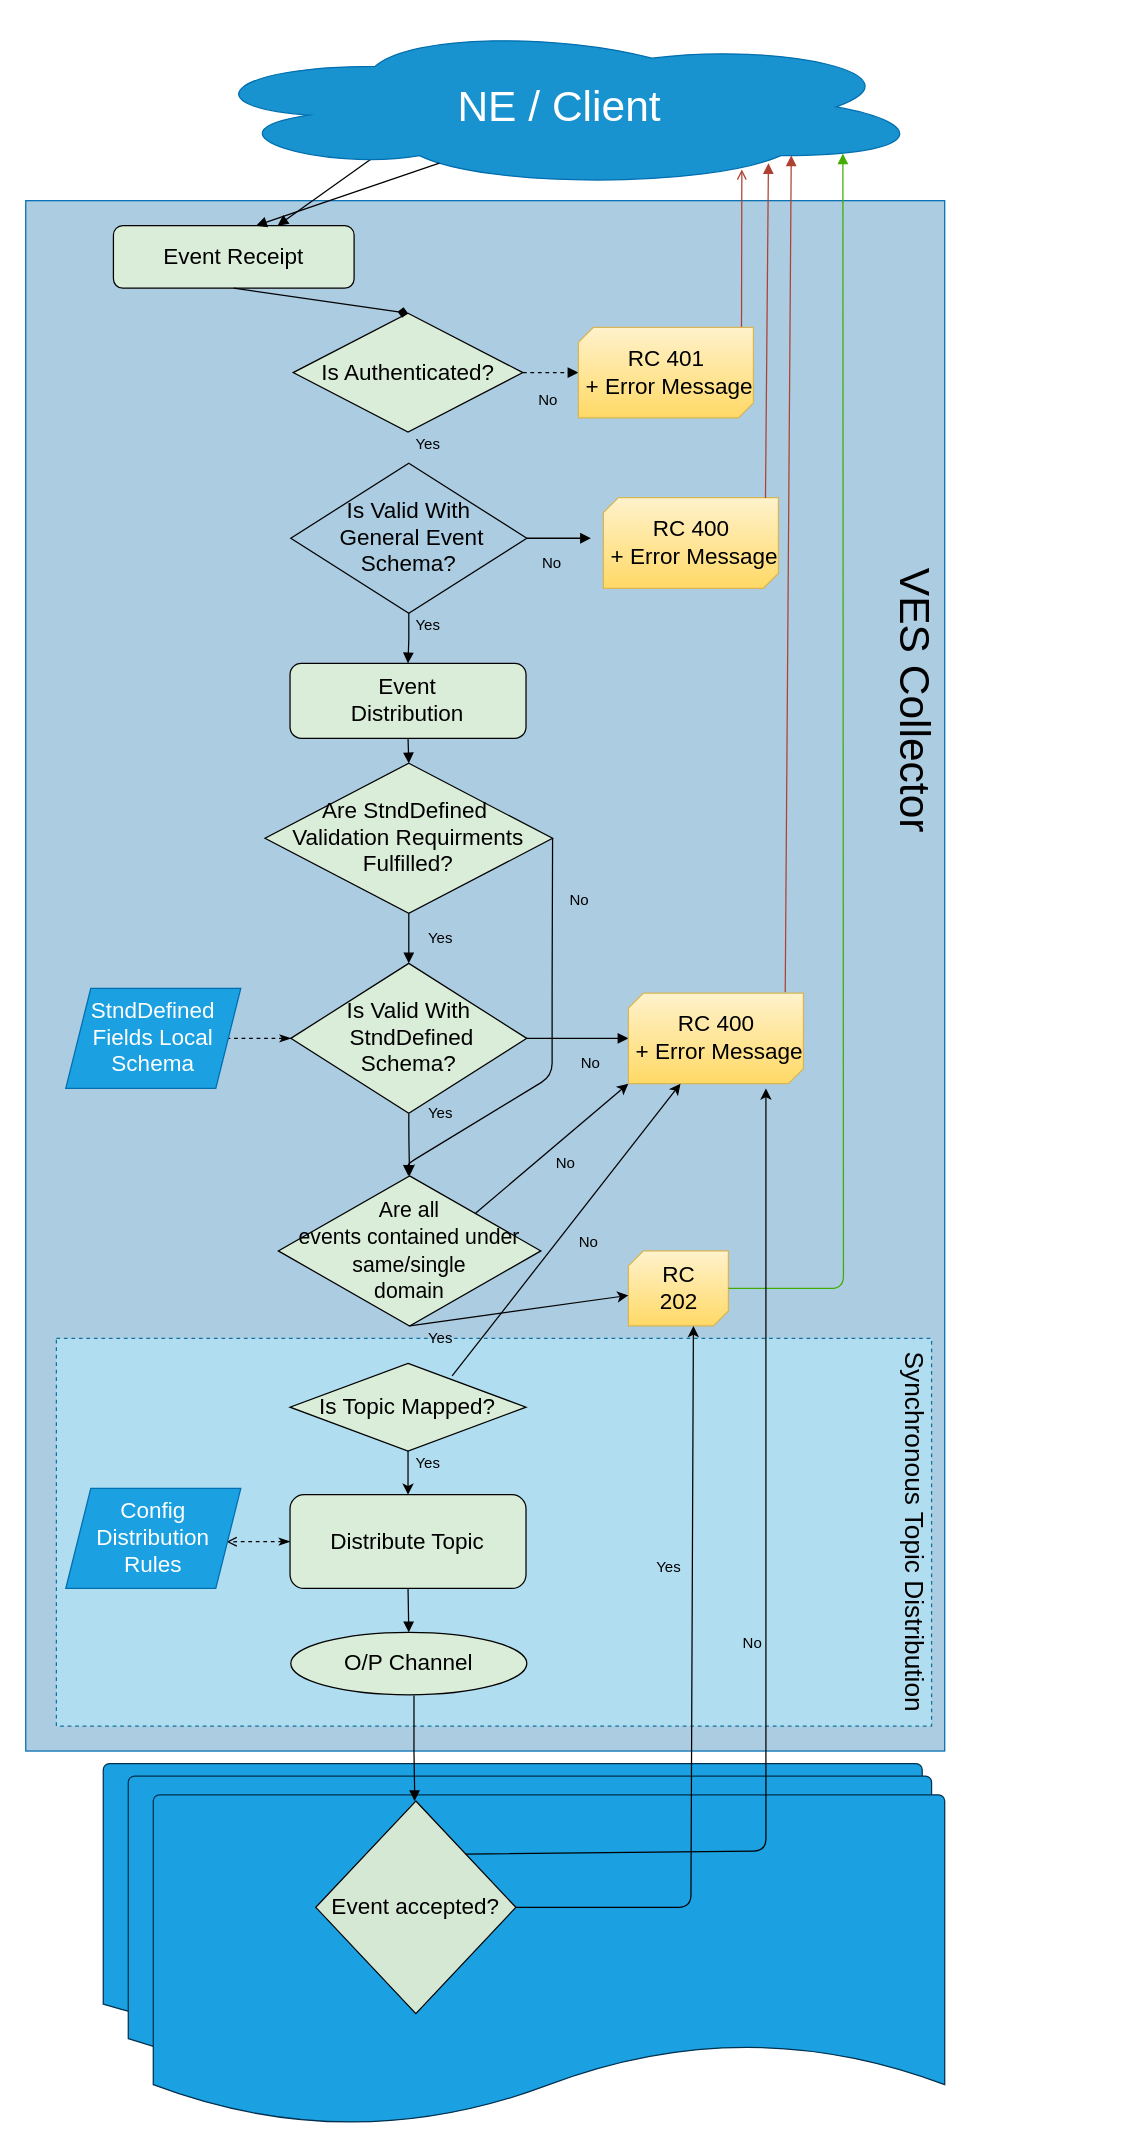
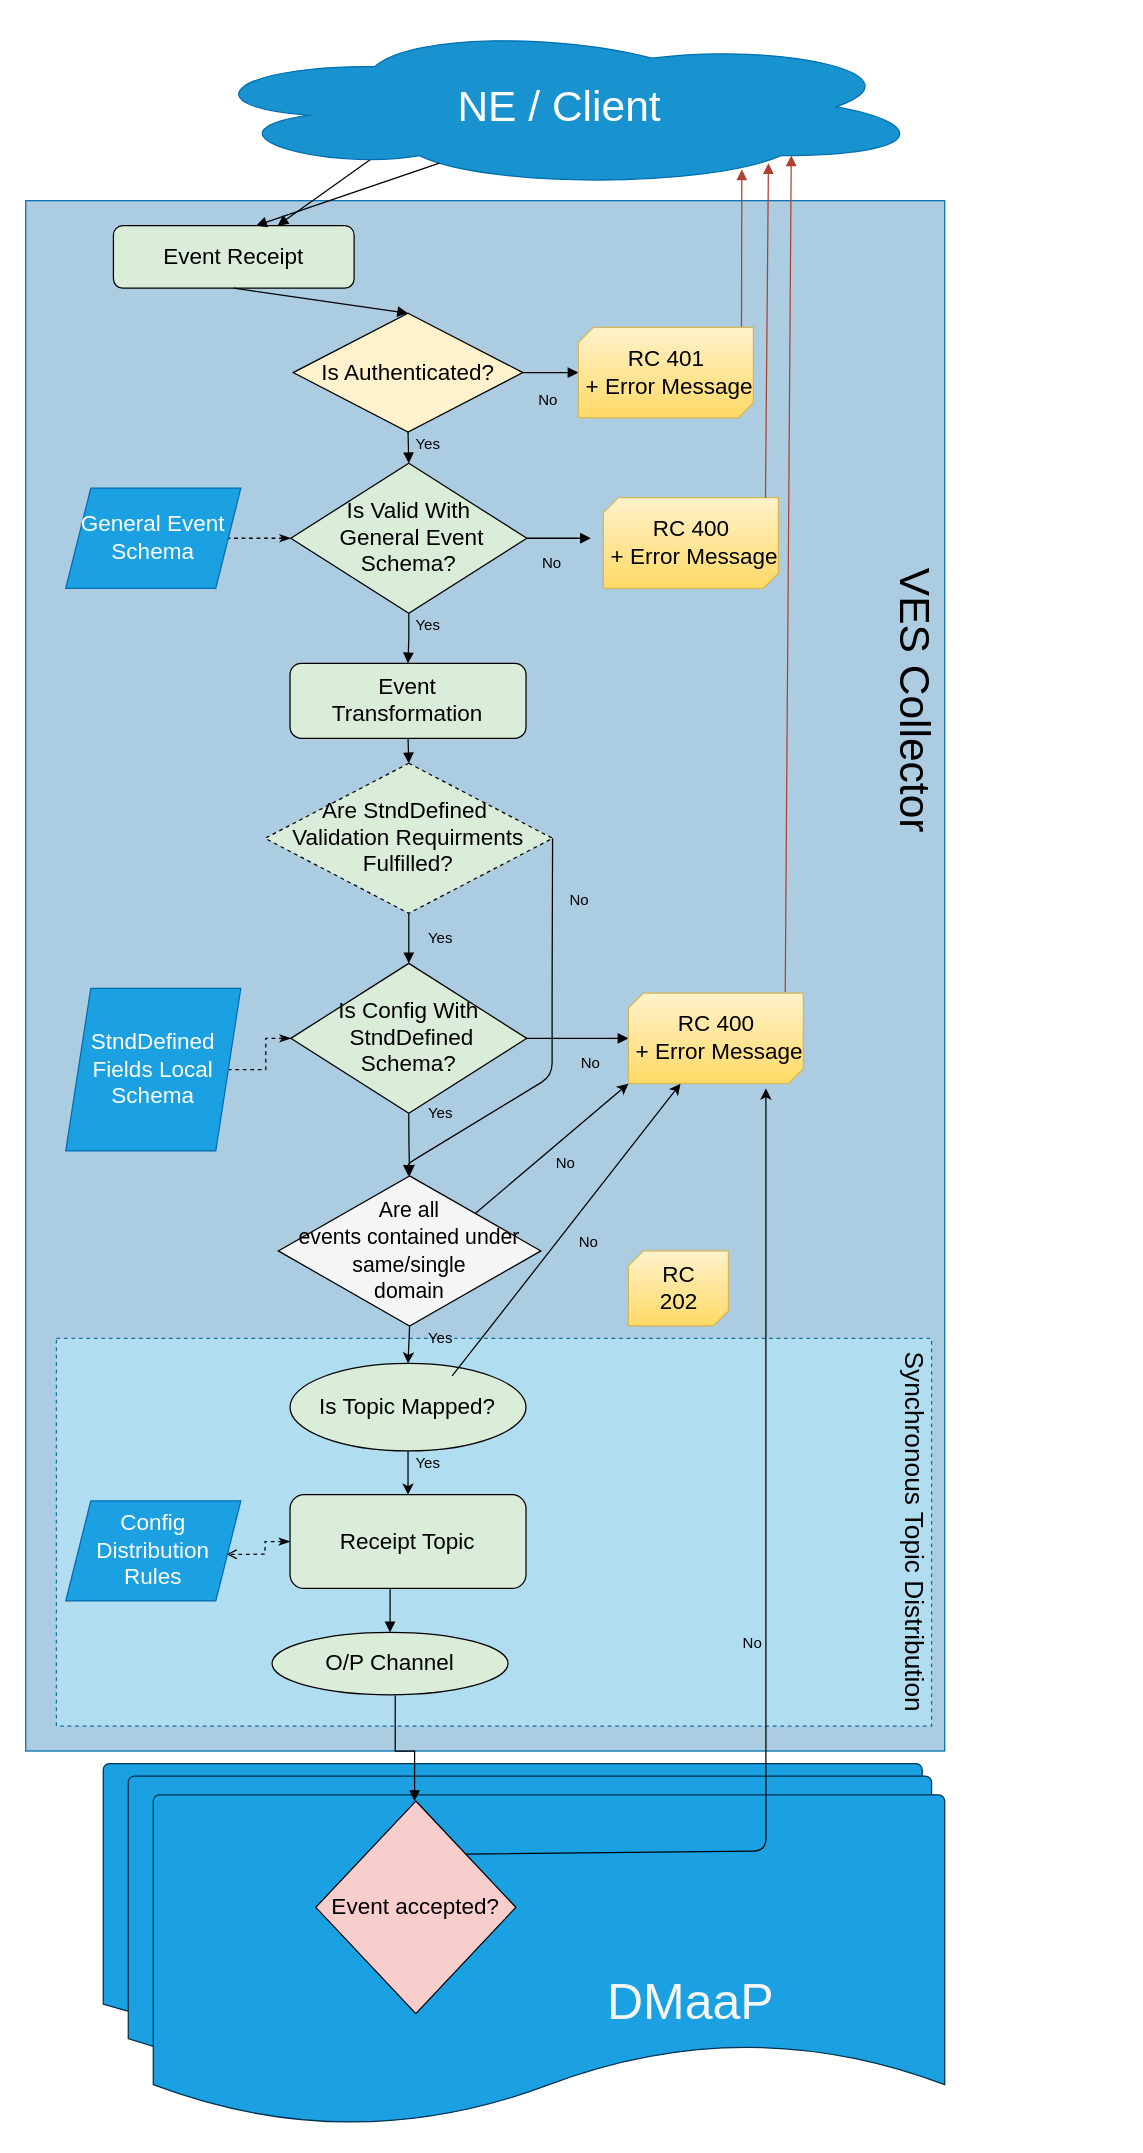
(742, 177) -> (742, 181)
(396, 311) -> (396, 311)
(408, 373) -> (408, 373)
(546, 373) -> (546, 373)
none -> (408, 442)
none -> (153, 538)
none -> (255, 538)
(409, 538) -> (409, 538)
(408, 701) -> (408, 701)
(843, 778) -> none
(409, 838) -> (409, 838)
(153, 1038) -> (153, 1069)
(409, 1038) -> (409, 1038)
(409, 1251) -> (409, 1251)
(515, 1311) -> (409, 1340)
(408, 1407) -> (408, 1407)
(153, 1538) -> (153, 1551)
(408, 1542) -> (408, 1542)
(409, 1663) -> (390, 1663)
(692, 1702) -> none
(416, 1907) -> (416, 1907)
none -> (691, 2001)
